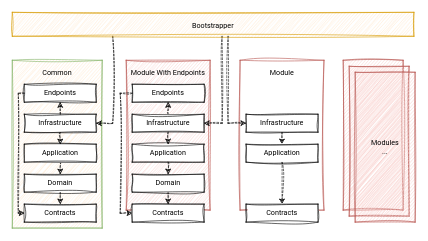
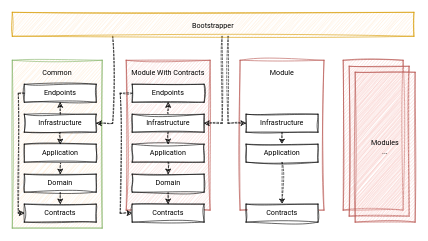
(168, 73) -> (168, 73)
